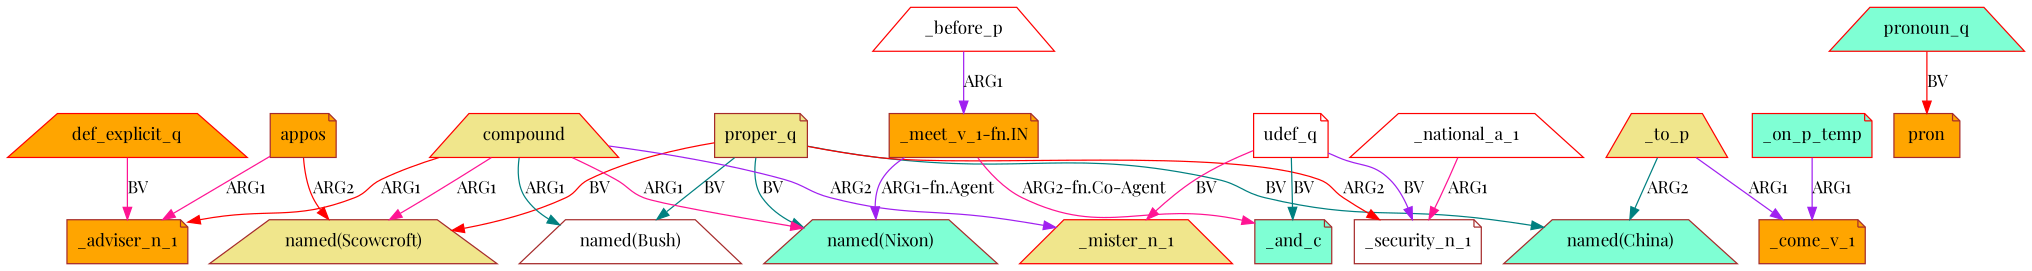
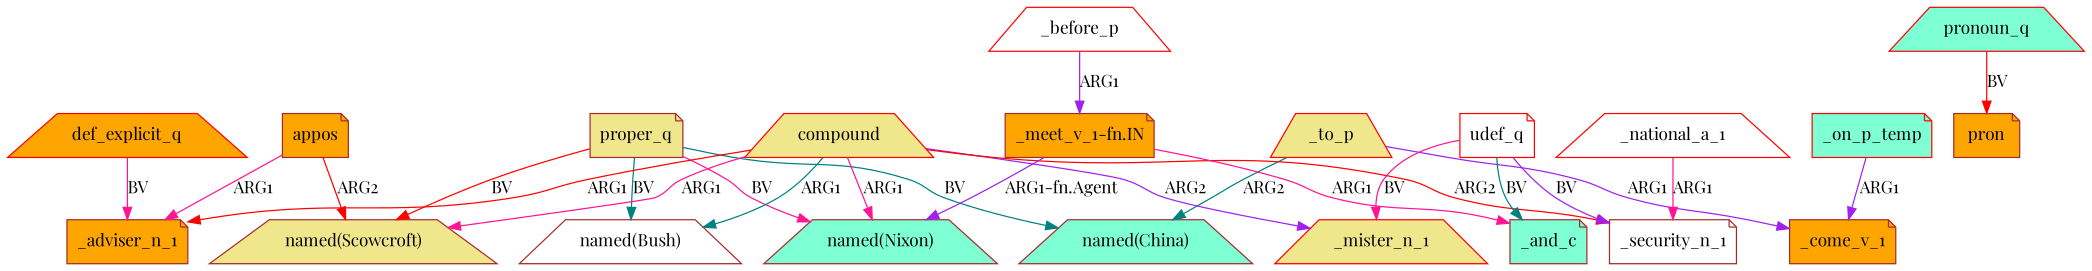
(1151, 161) -> (1248, 161)
(1094, 189) -> (1352, 189)
(762, 197) -> (740, 189)
